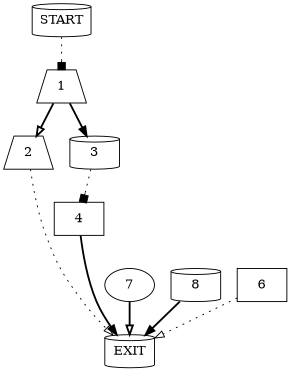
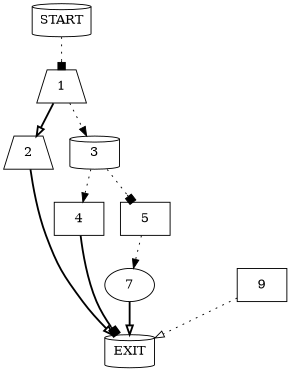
(76, 115) -> (76, 115)
(88, 181) -> (88, 181)
none -> (145, 219)
(54, 256) -> (54, 256)
(90, 283) -> (90, 283)
(196, 285) -> none
(262, 285) -> (262, 285)
